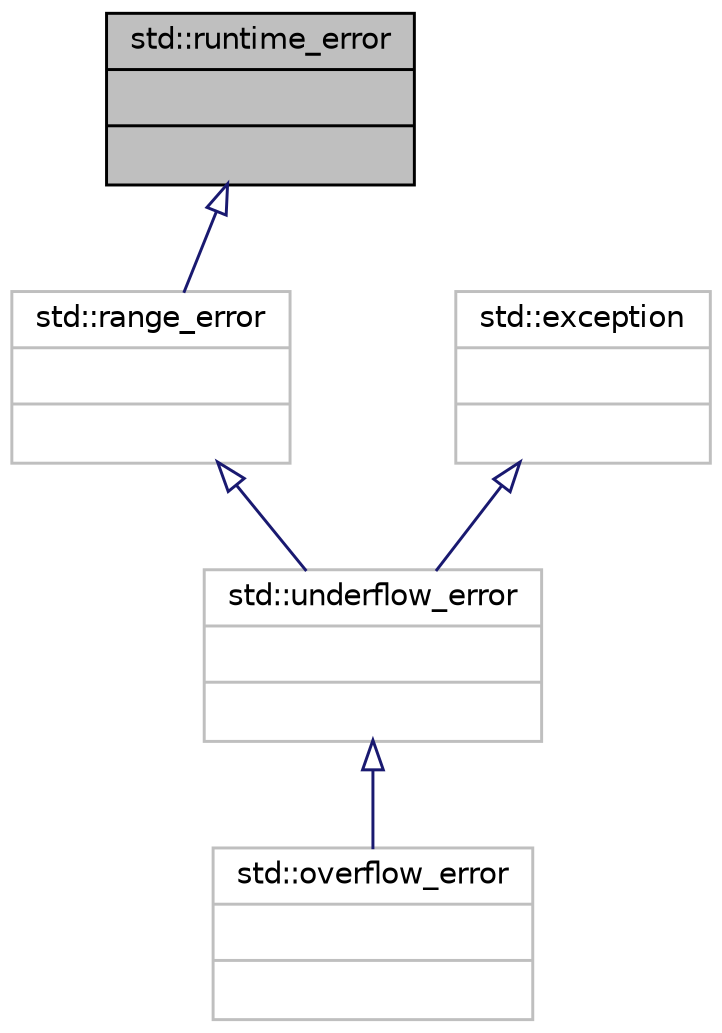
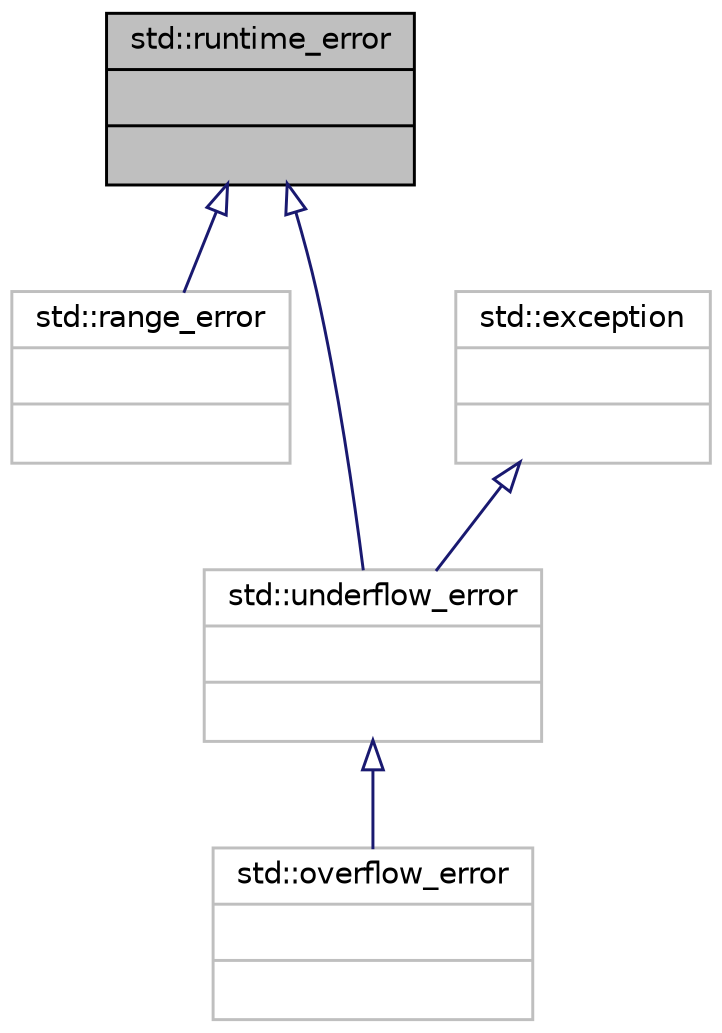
(271, 528) -> (336, 390)
